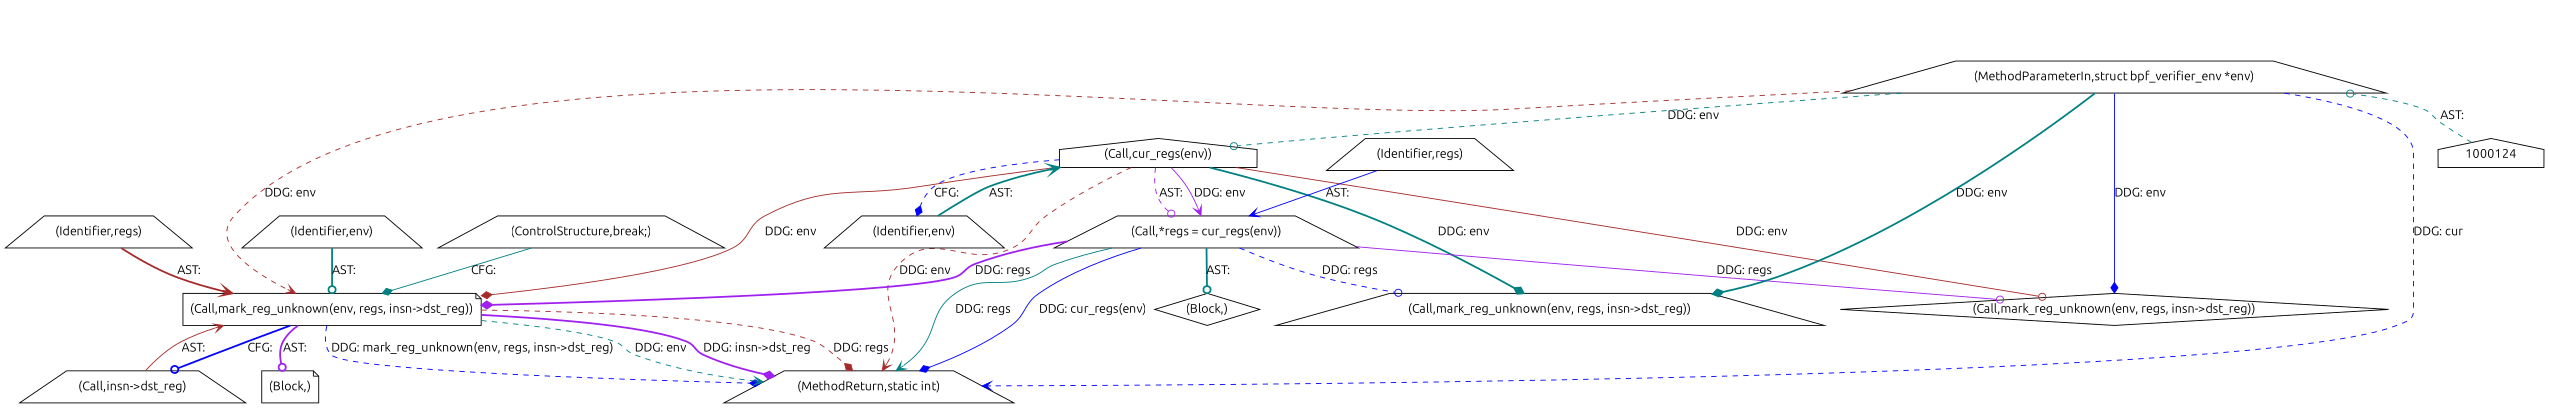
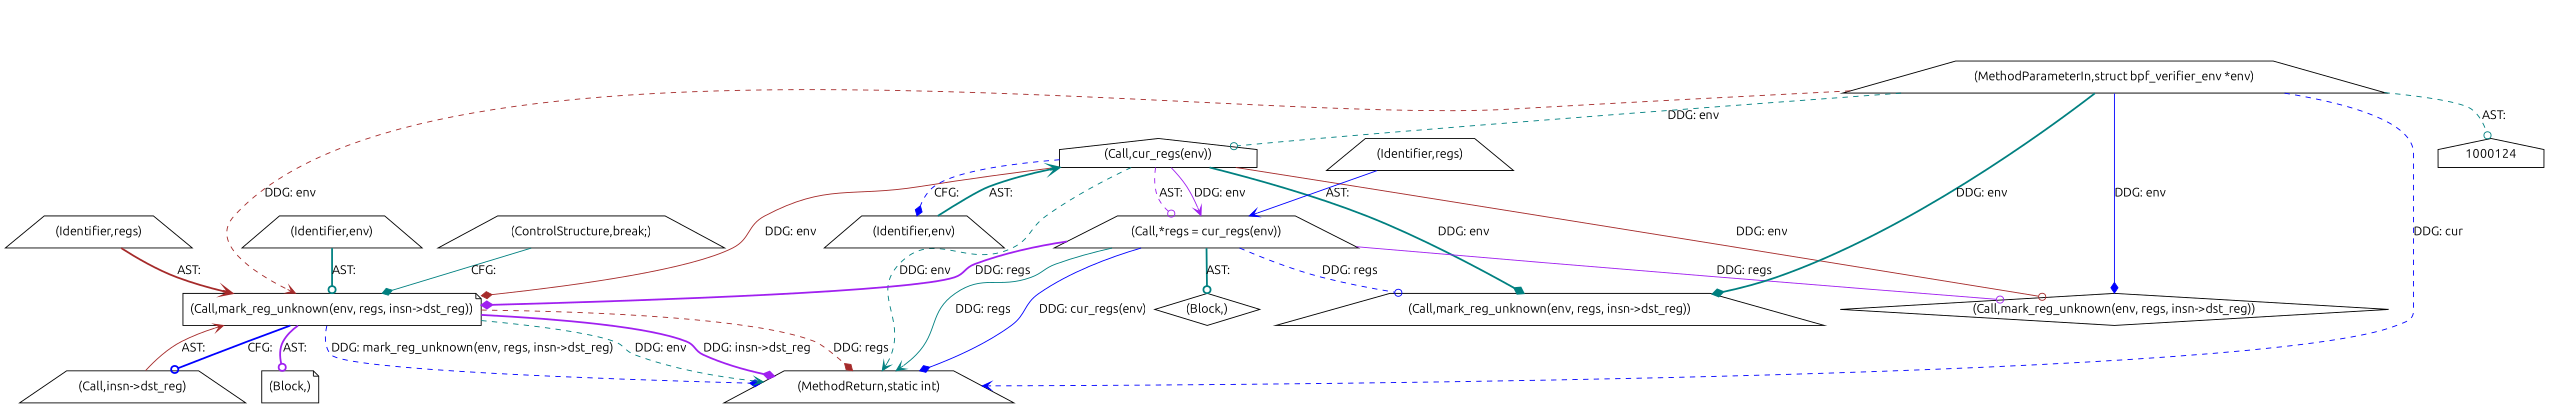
(2417, 107) -> (2442, 100)
(974, 254) -> (974, 254)
